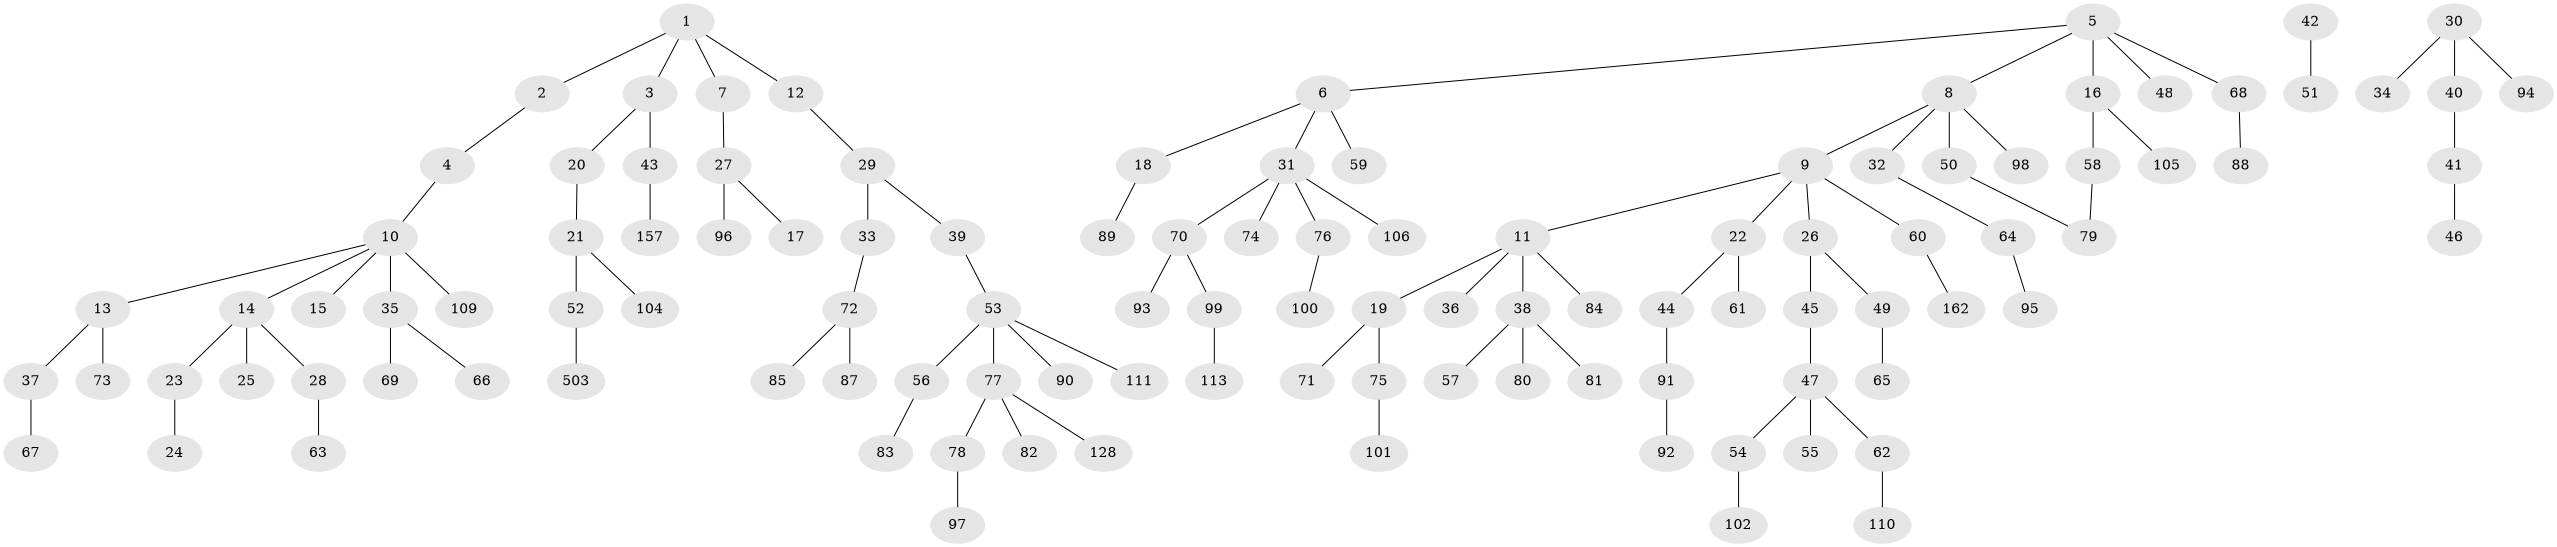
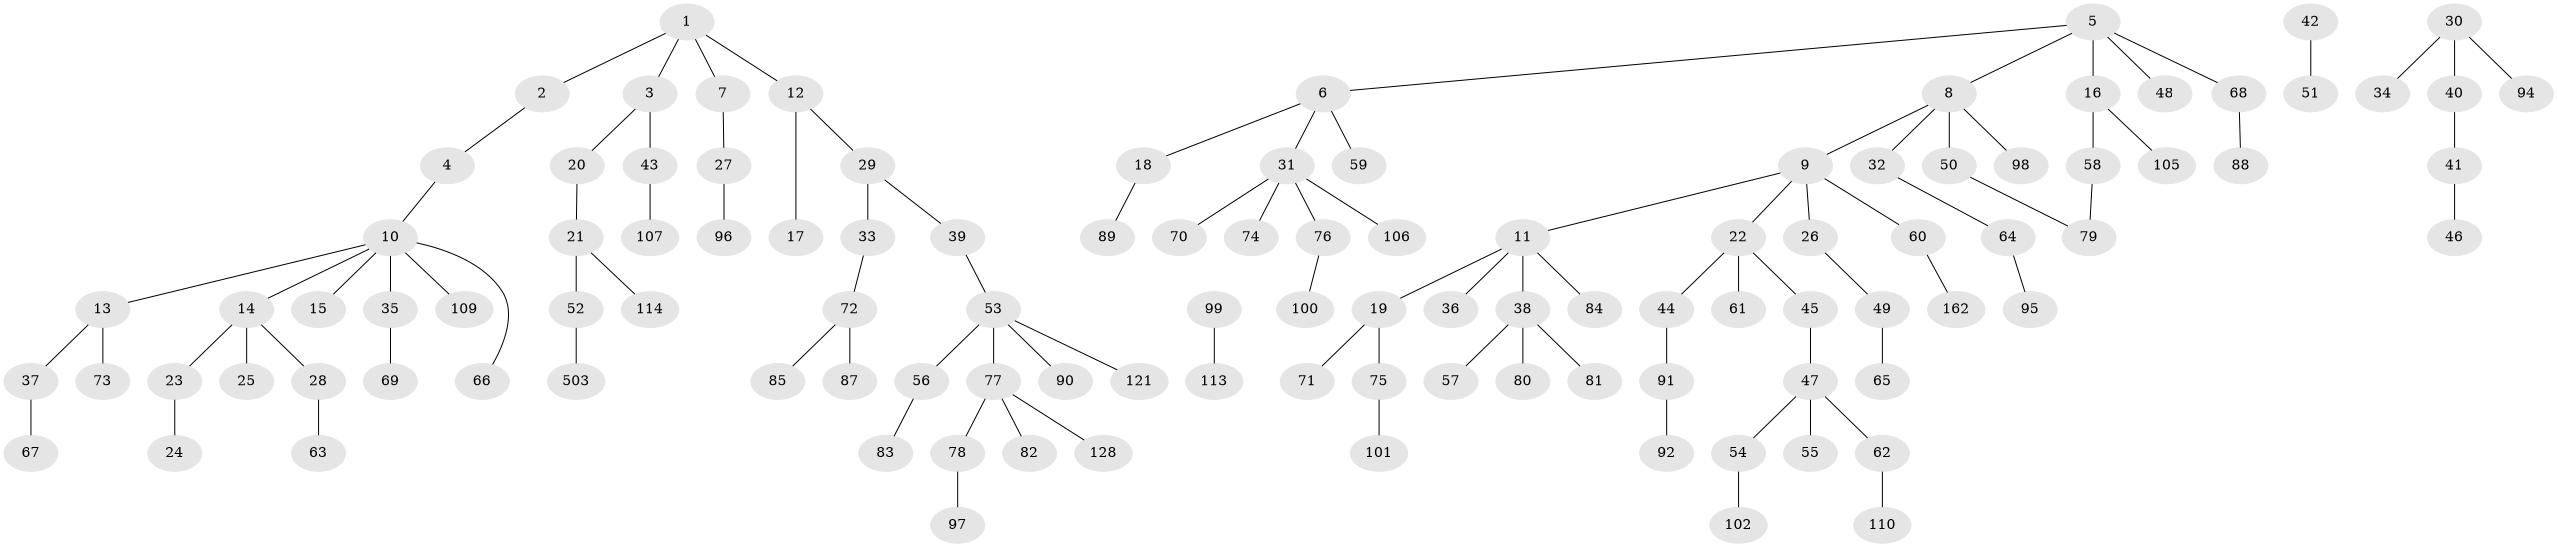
(760, 202) -> (796, 166)
(650, 238) -> (650, 238)
(1197, 273) -> none
(1810, 274) -> (1774, 274)
(650, 310) -> (650, 310)
(1142, 310) -> none
(436, 346) -> (495, 282)
(1139, 381) -> (1139, 381)
